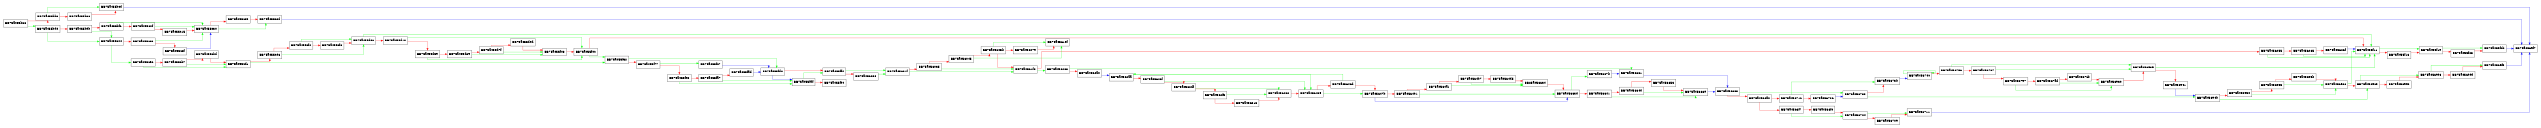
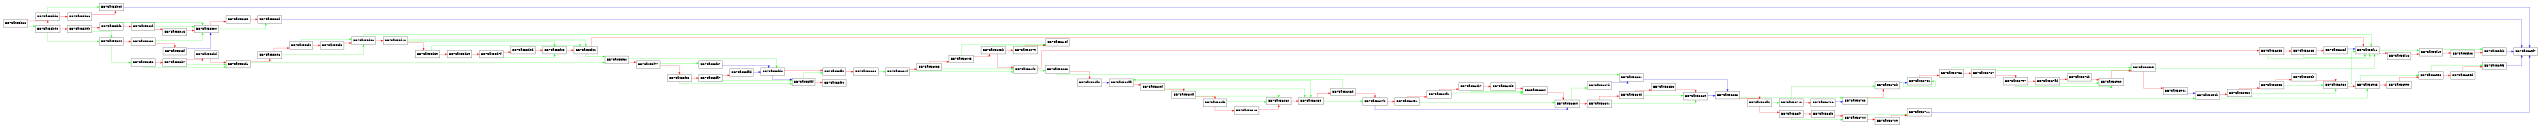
(506, 55) -> (483, 41)
(865, 70) -> none
(1774, 99) -> (1774, 103)
